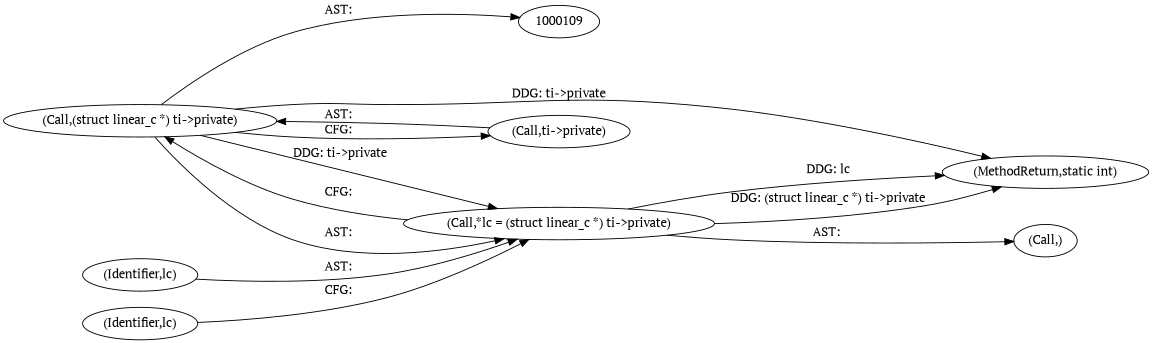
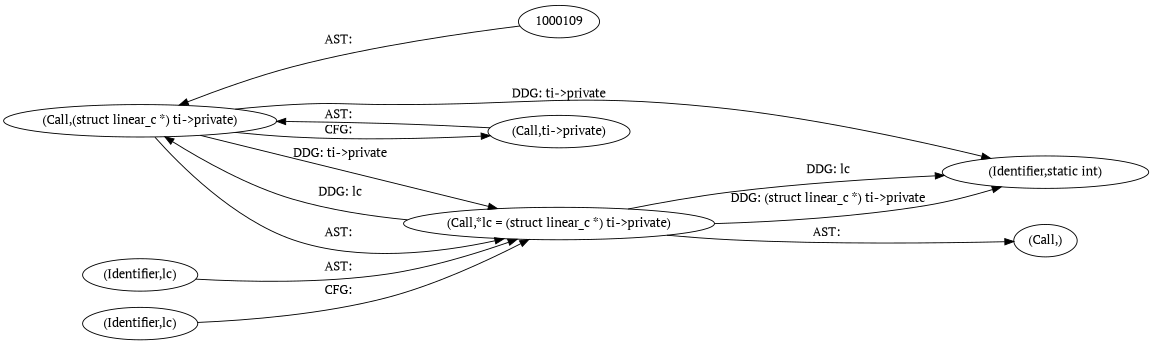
(326, 25) -> (351, 53)
(1046, 172) -> (1046, 172)
(340, 192) -> (340, 192)
